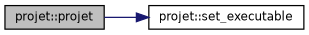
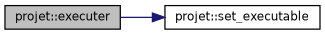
(55, 17) -> (63, 17)
